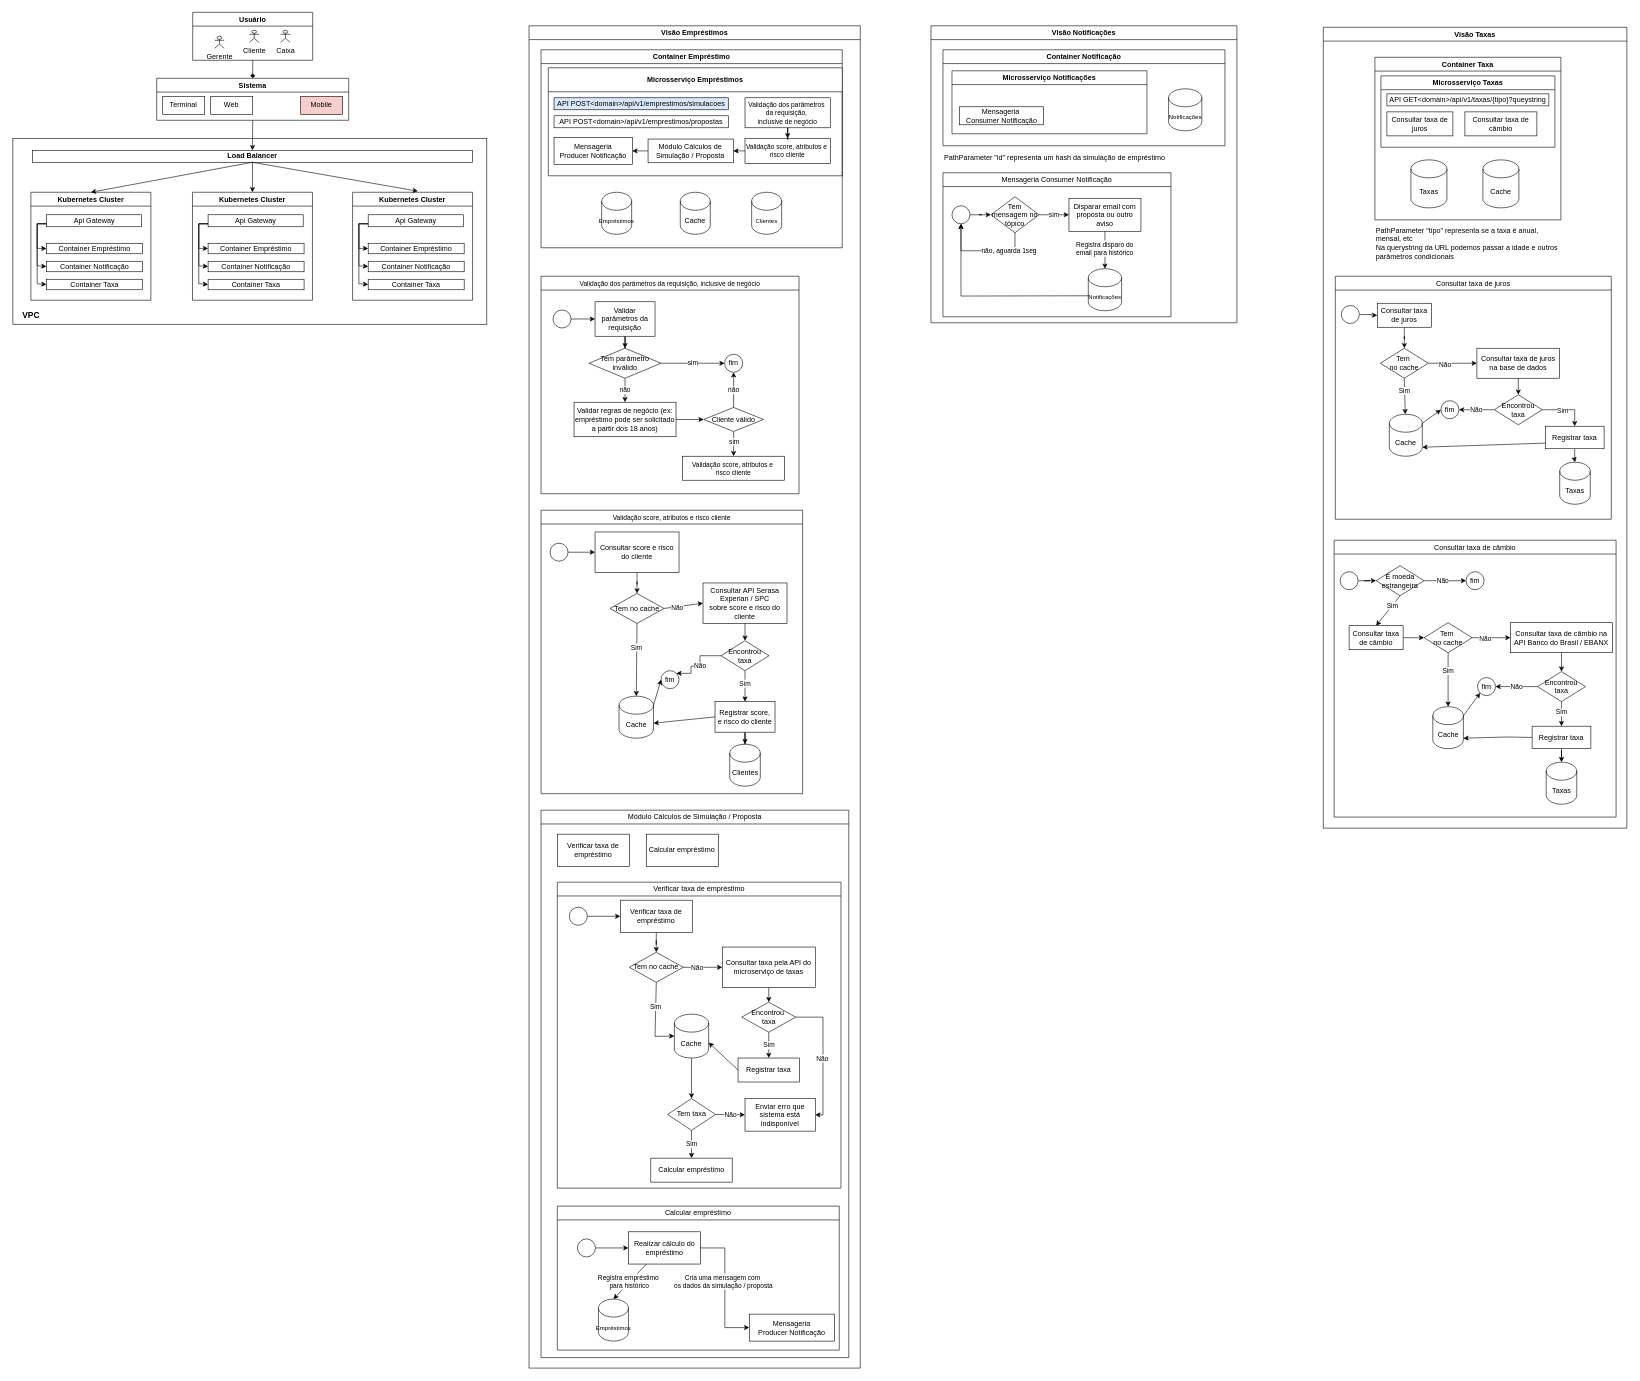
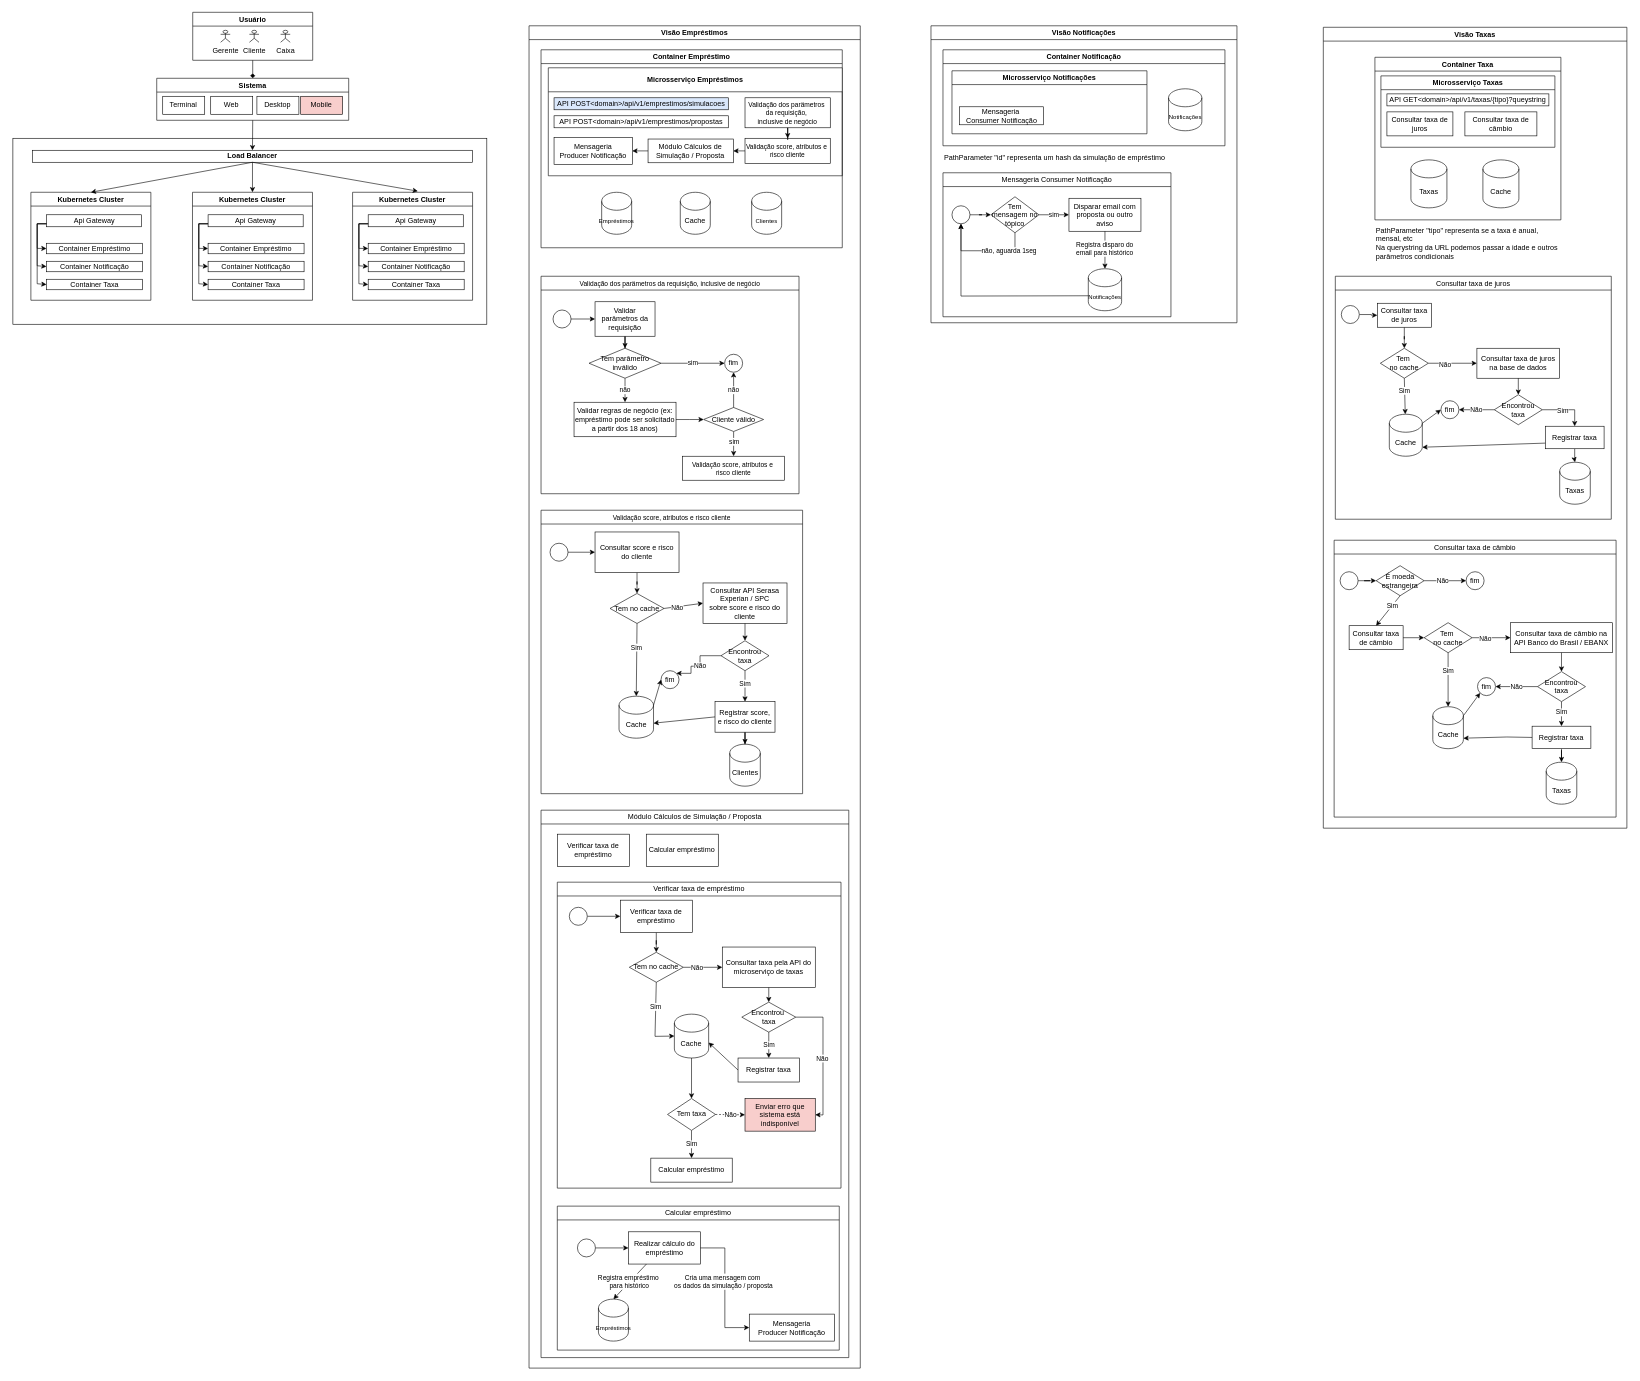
(219, 42) -> (225, 36)
none -> (278, 105)
(31, 315) -> none
(720, 1115) -> (720, 1115)
(780, 1115) -> (780, 1115)
